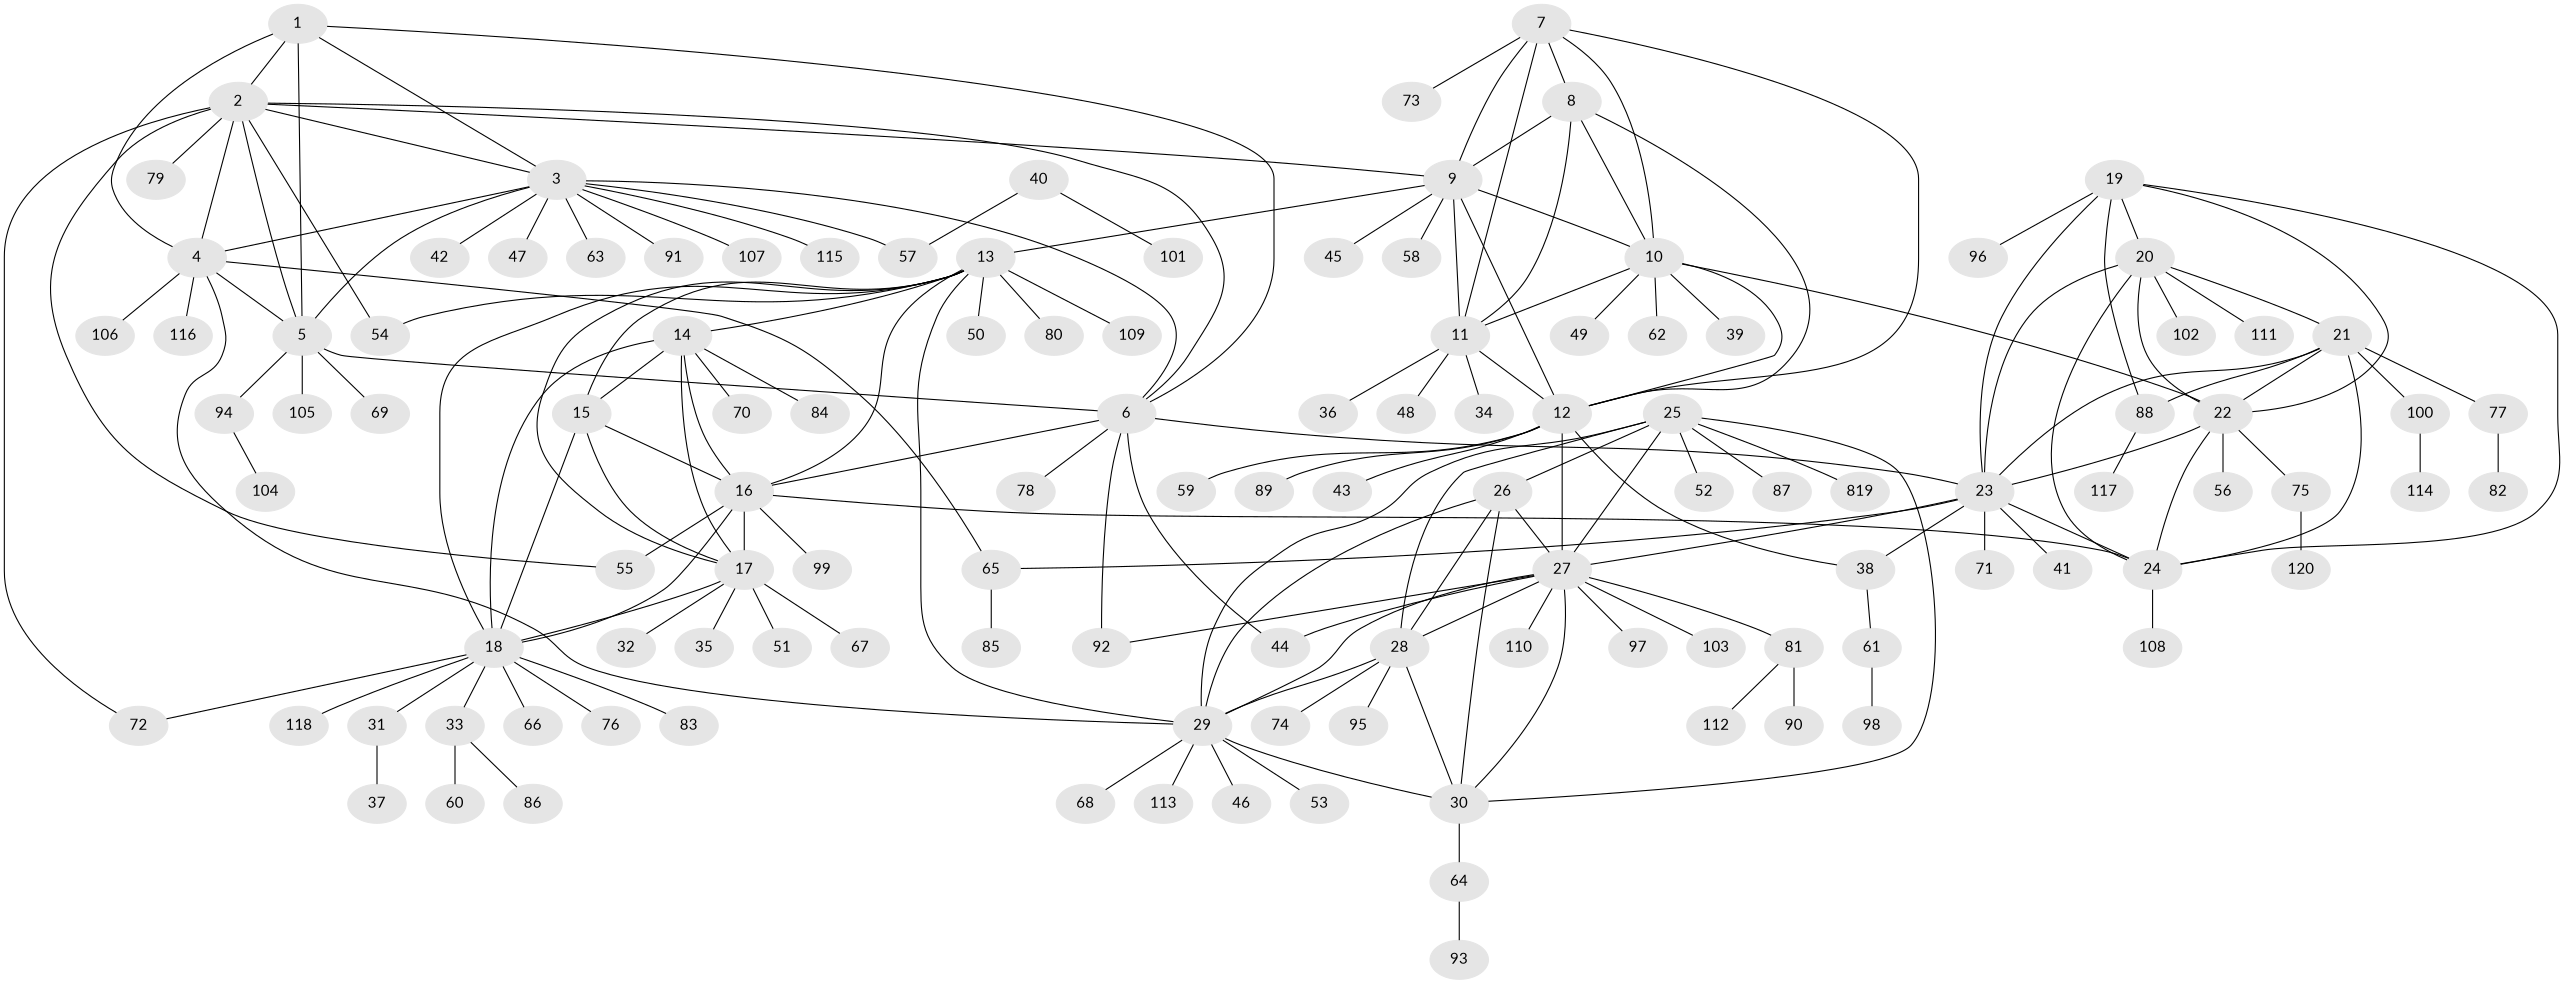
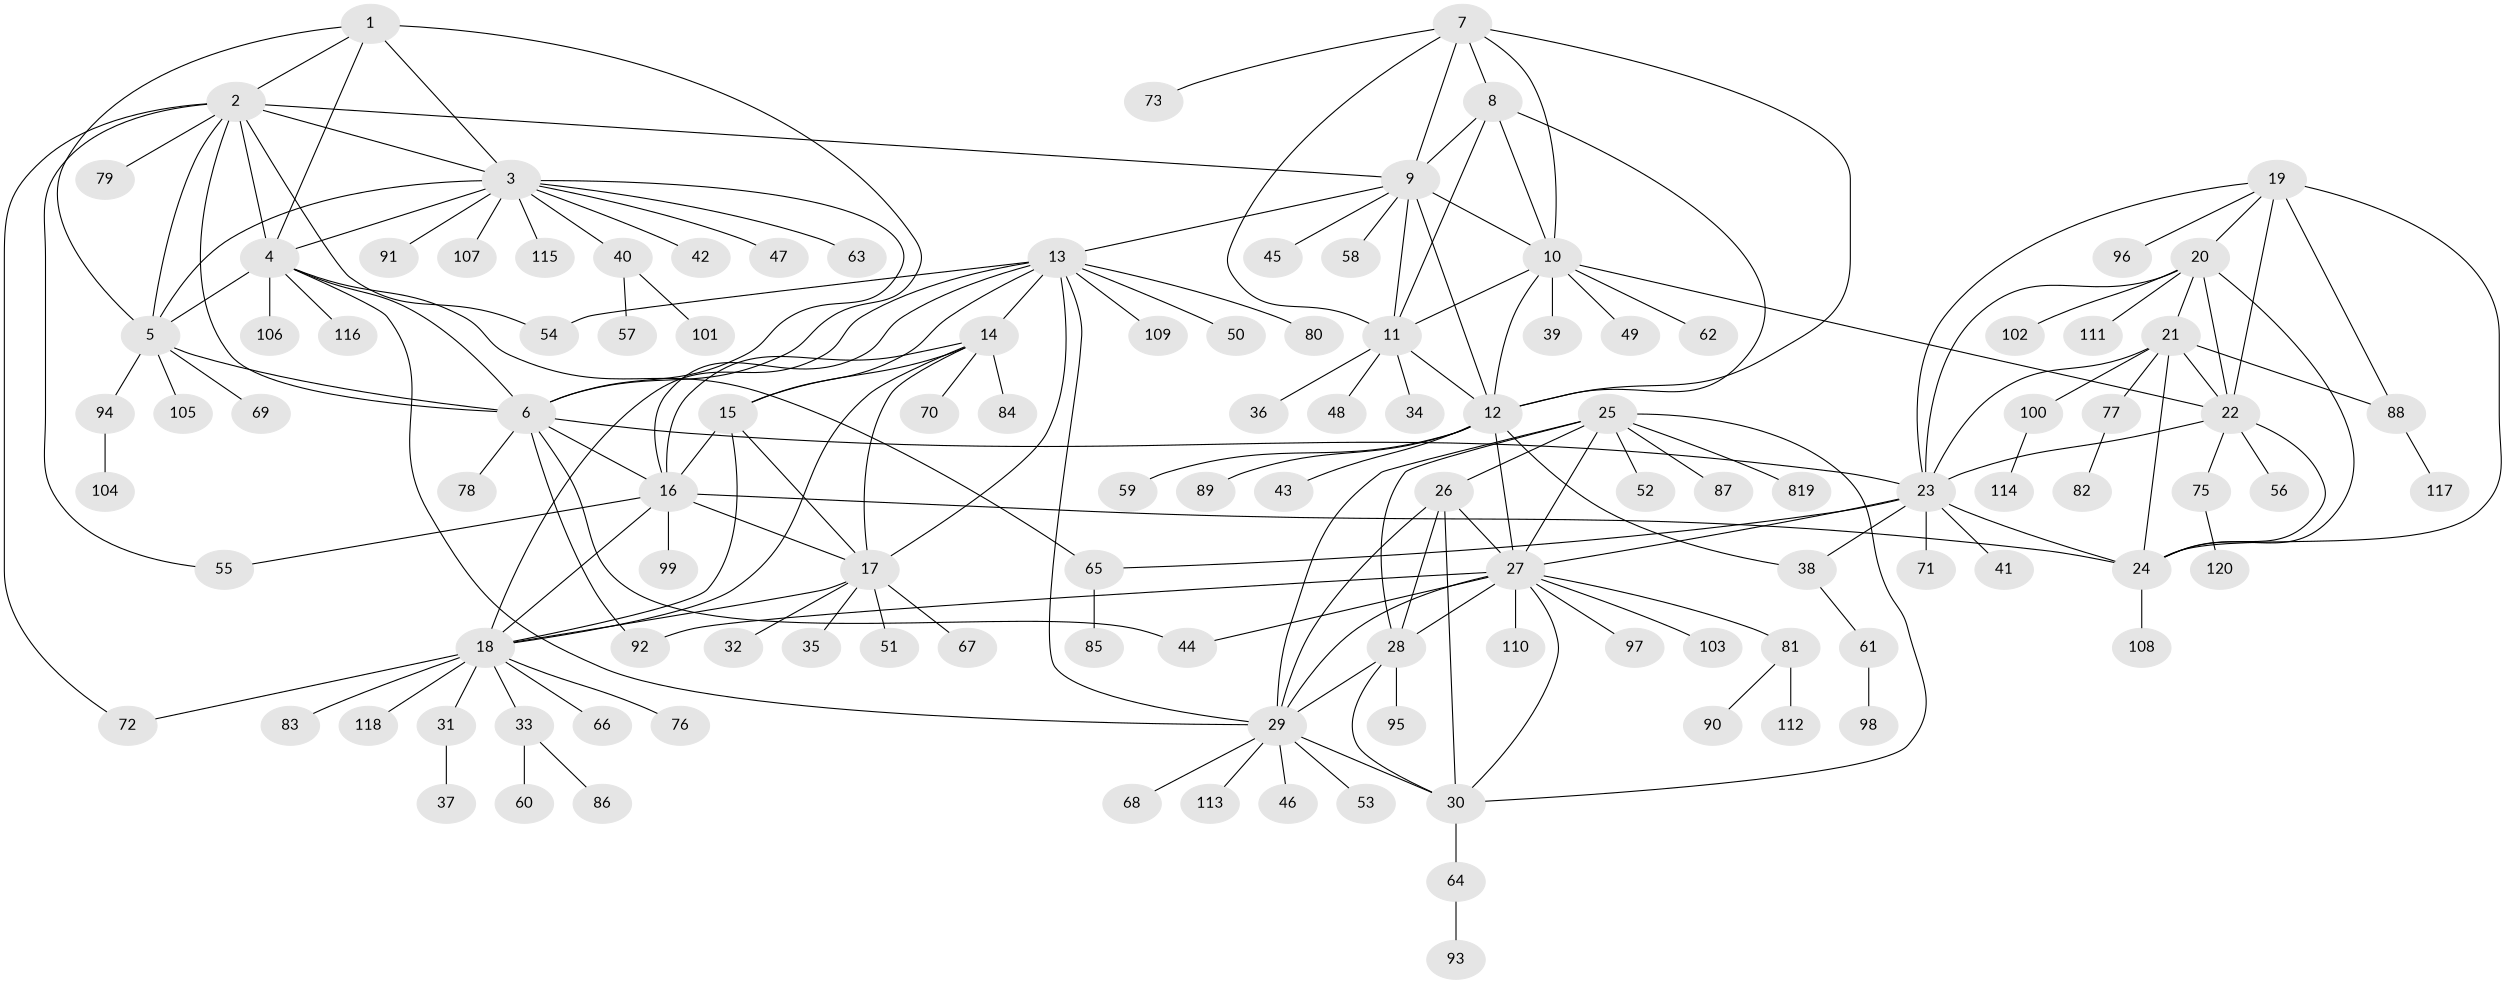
(737, 206) -> (567, 219)
none -> (415, 312)
(1280, 726) -> none
